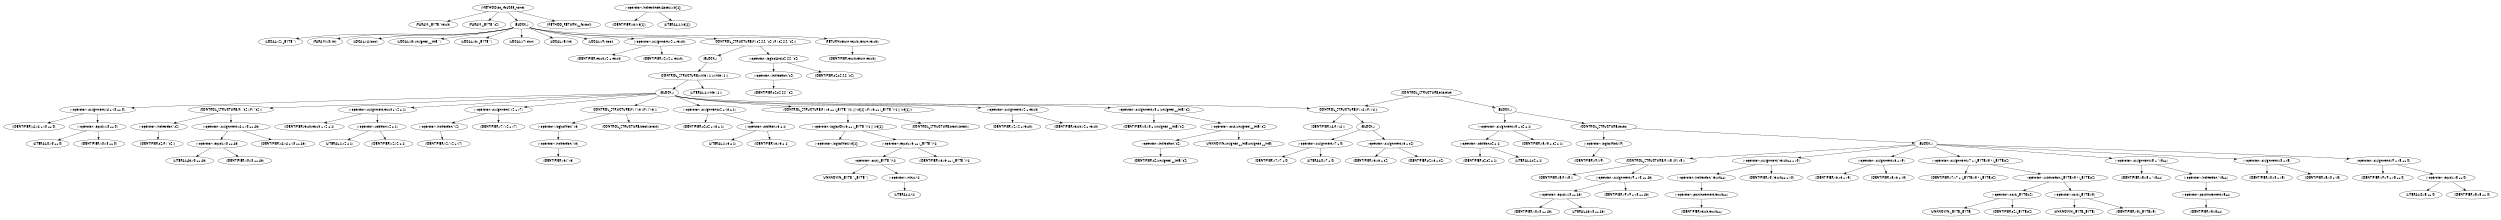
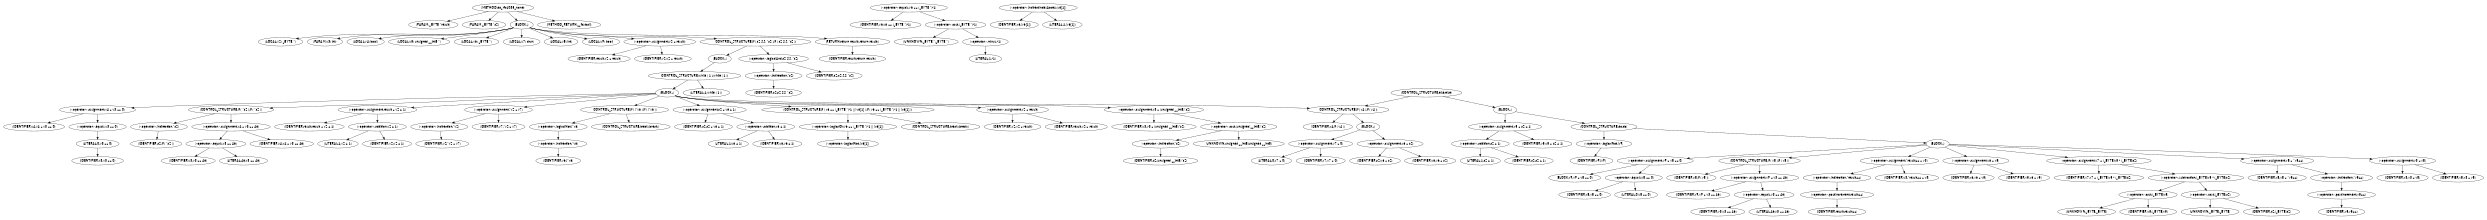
(98, 134) -> (98, 151)
(878, 135) -> none
(2383, 178) -> (1575, 178)
